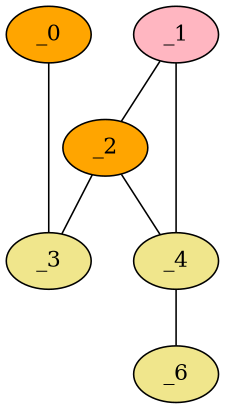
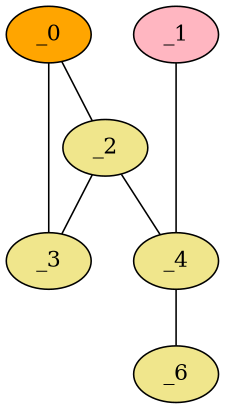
(141, 91) -> (77, 91)
(105, 148) -> (105, 148)
